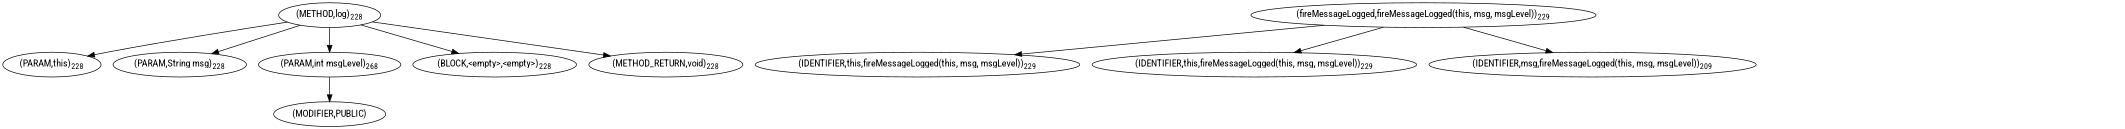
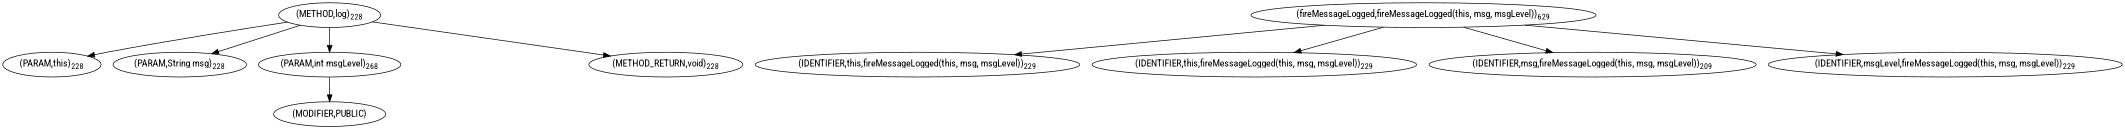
(1544, 14) -> (1544, 14)
(495, 65) -> none
none -> (1945, 65)
